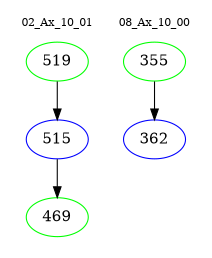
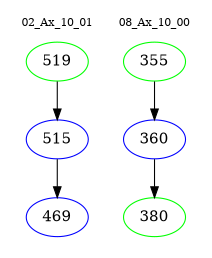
(155, 139) -> (155, 139)
(57, 217) -> (57, 217)
none -> (155, 217)
